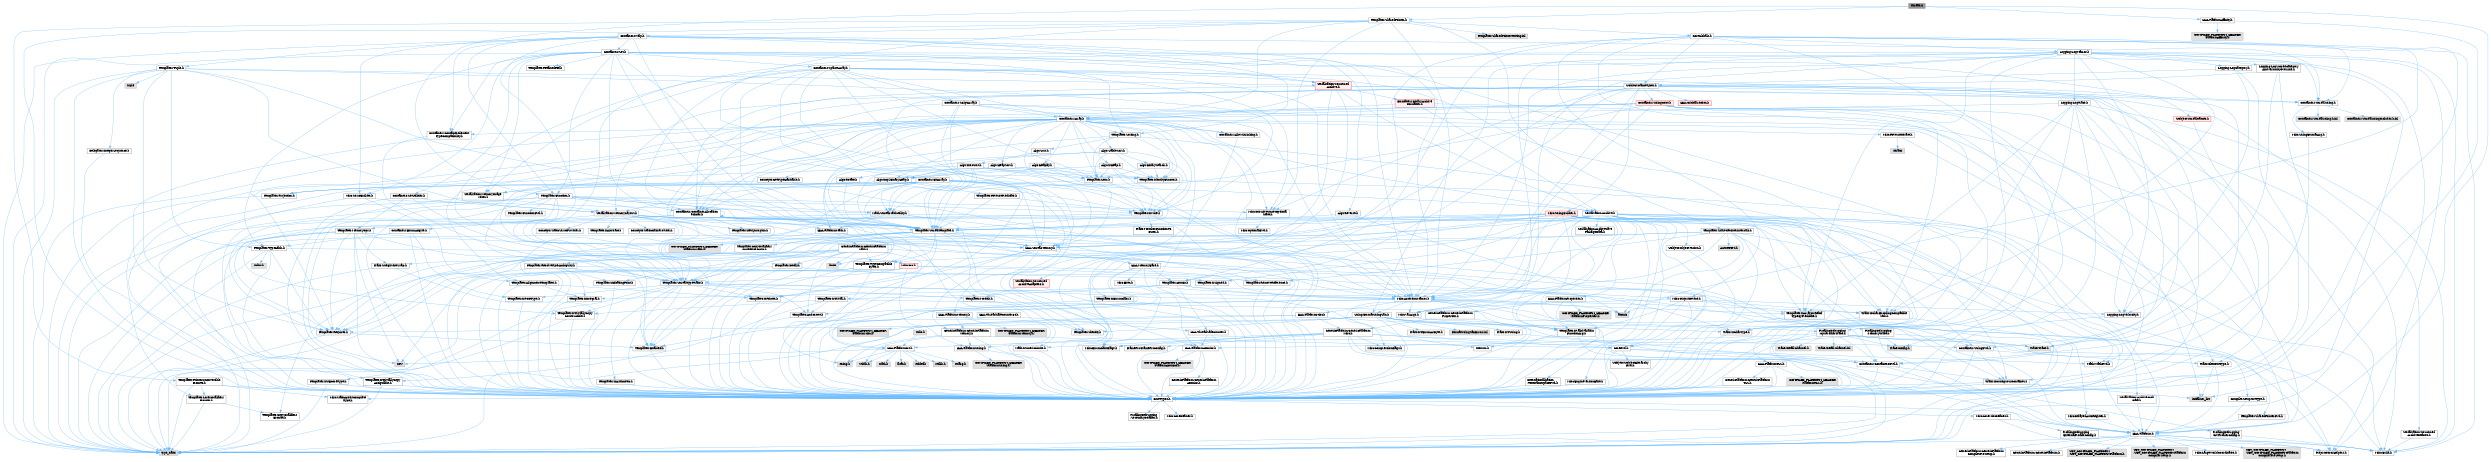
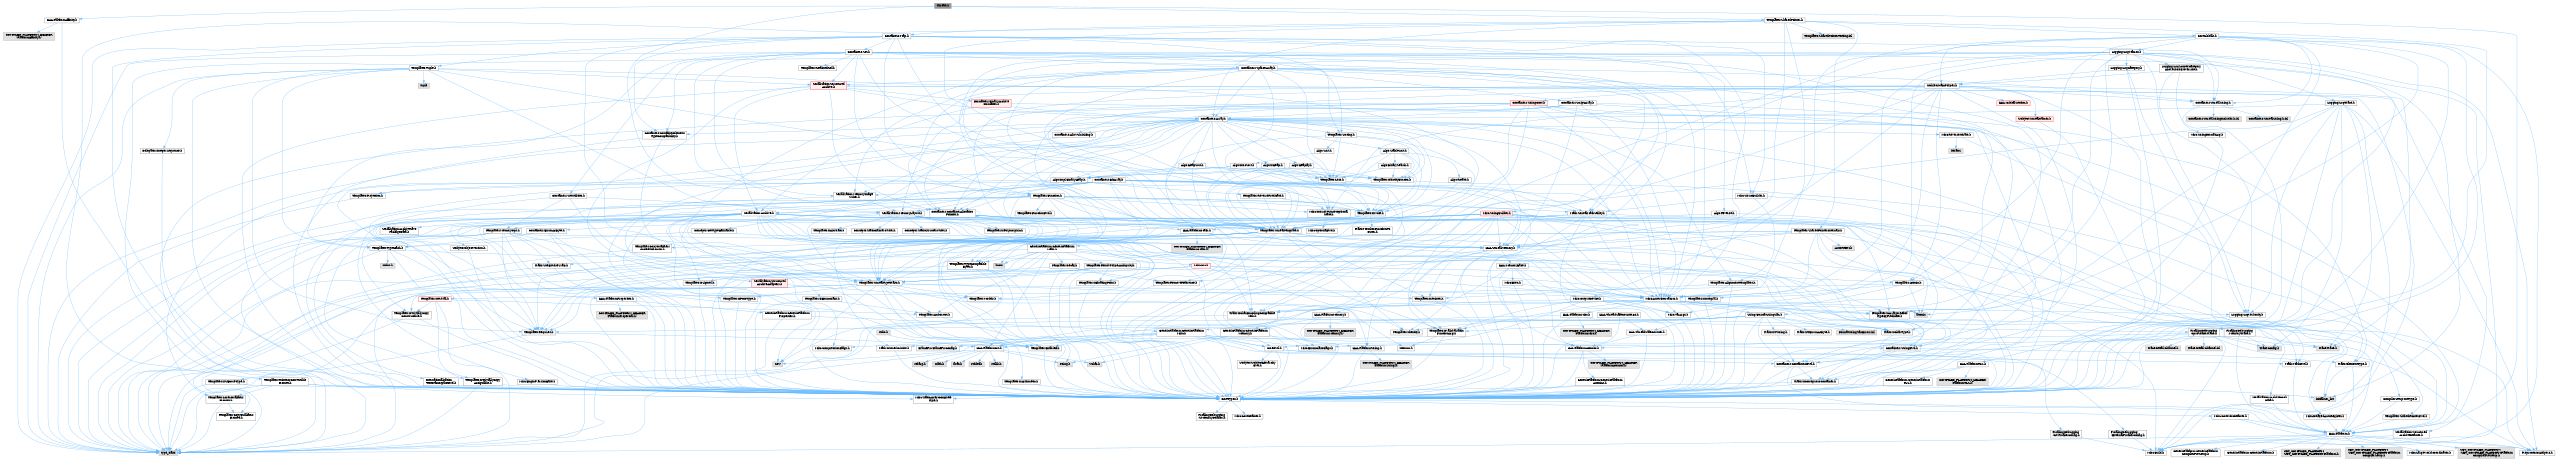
(525, 185) -> (550, 239)
(832, 299) -> (435, 299)
